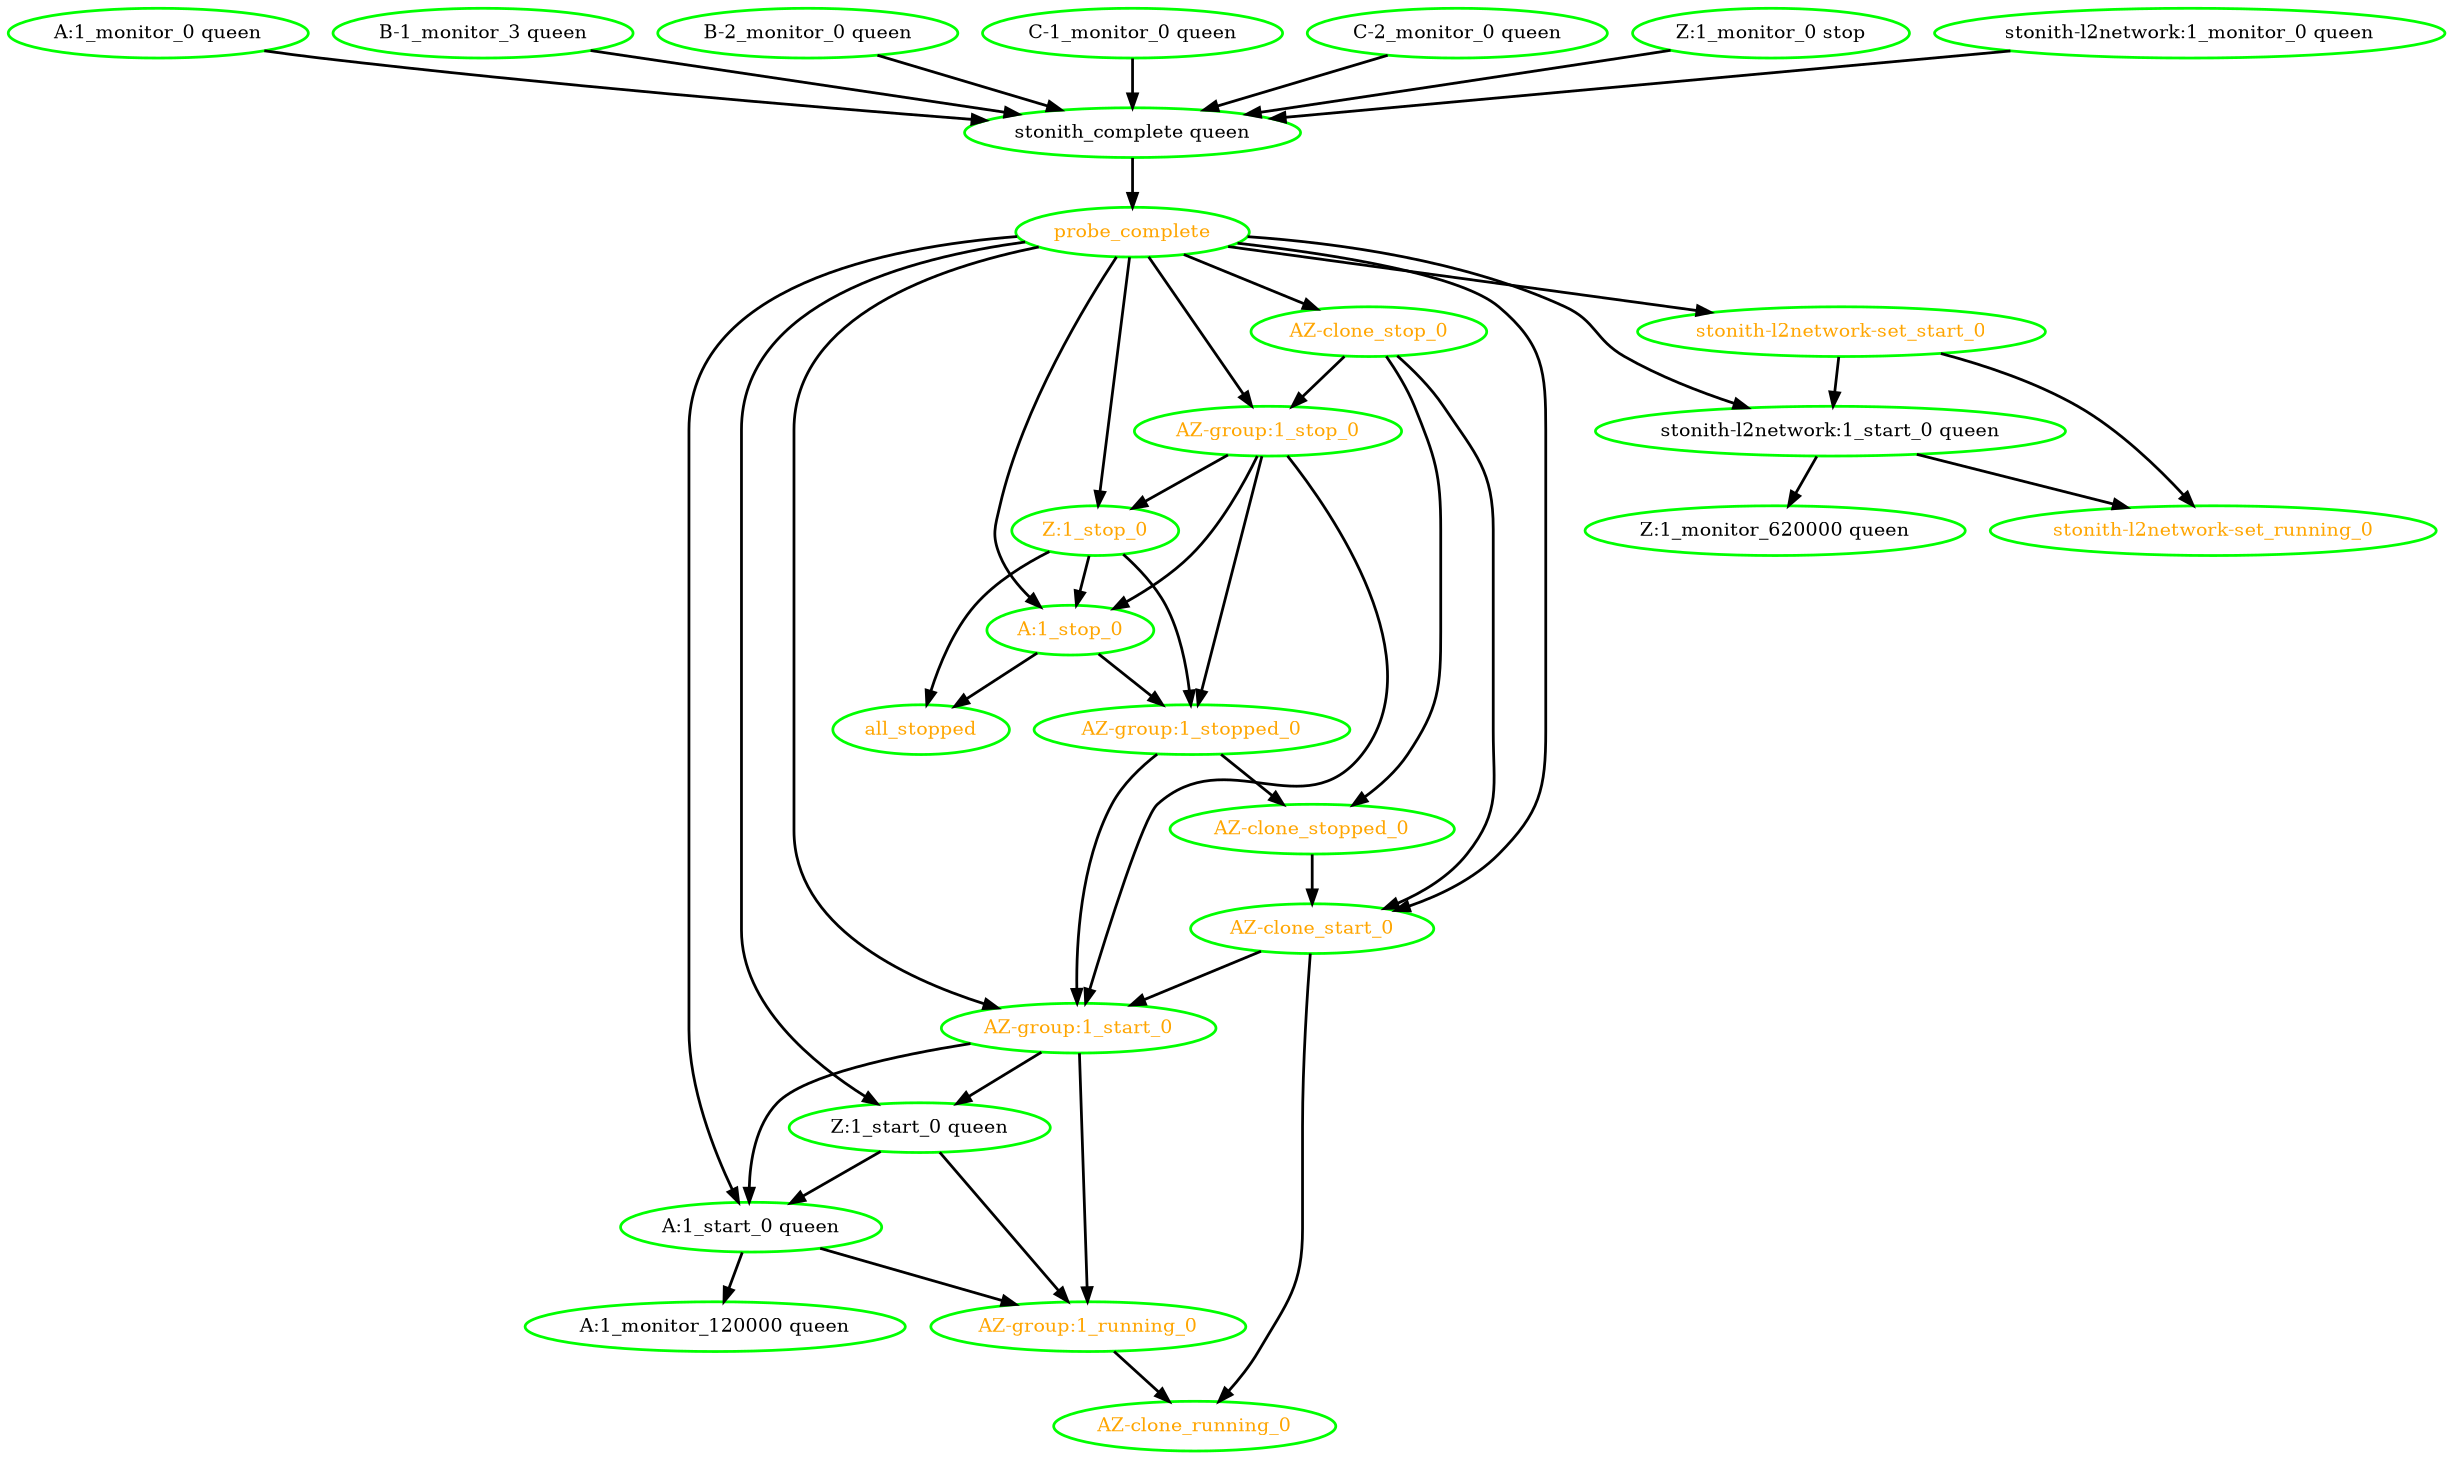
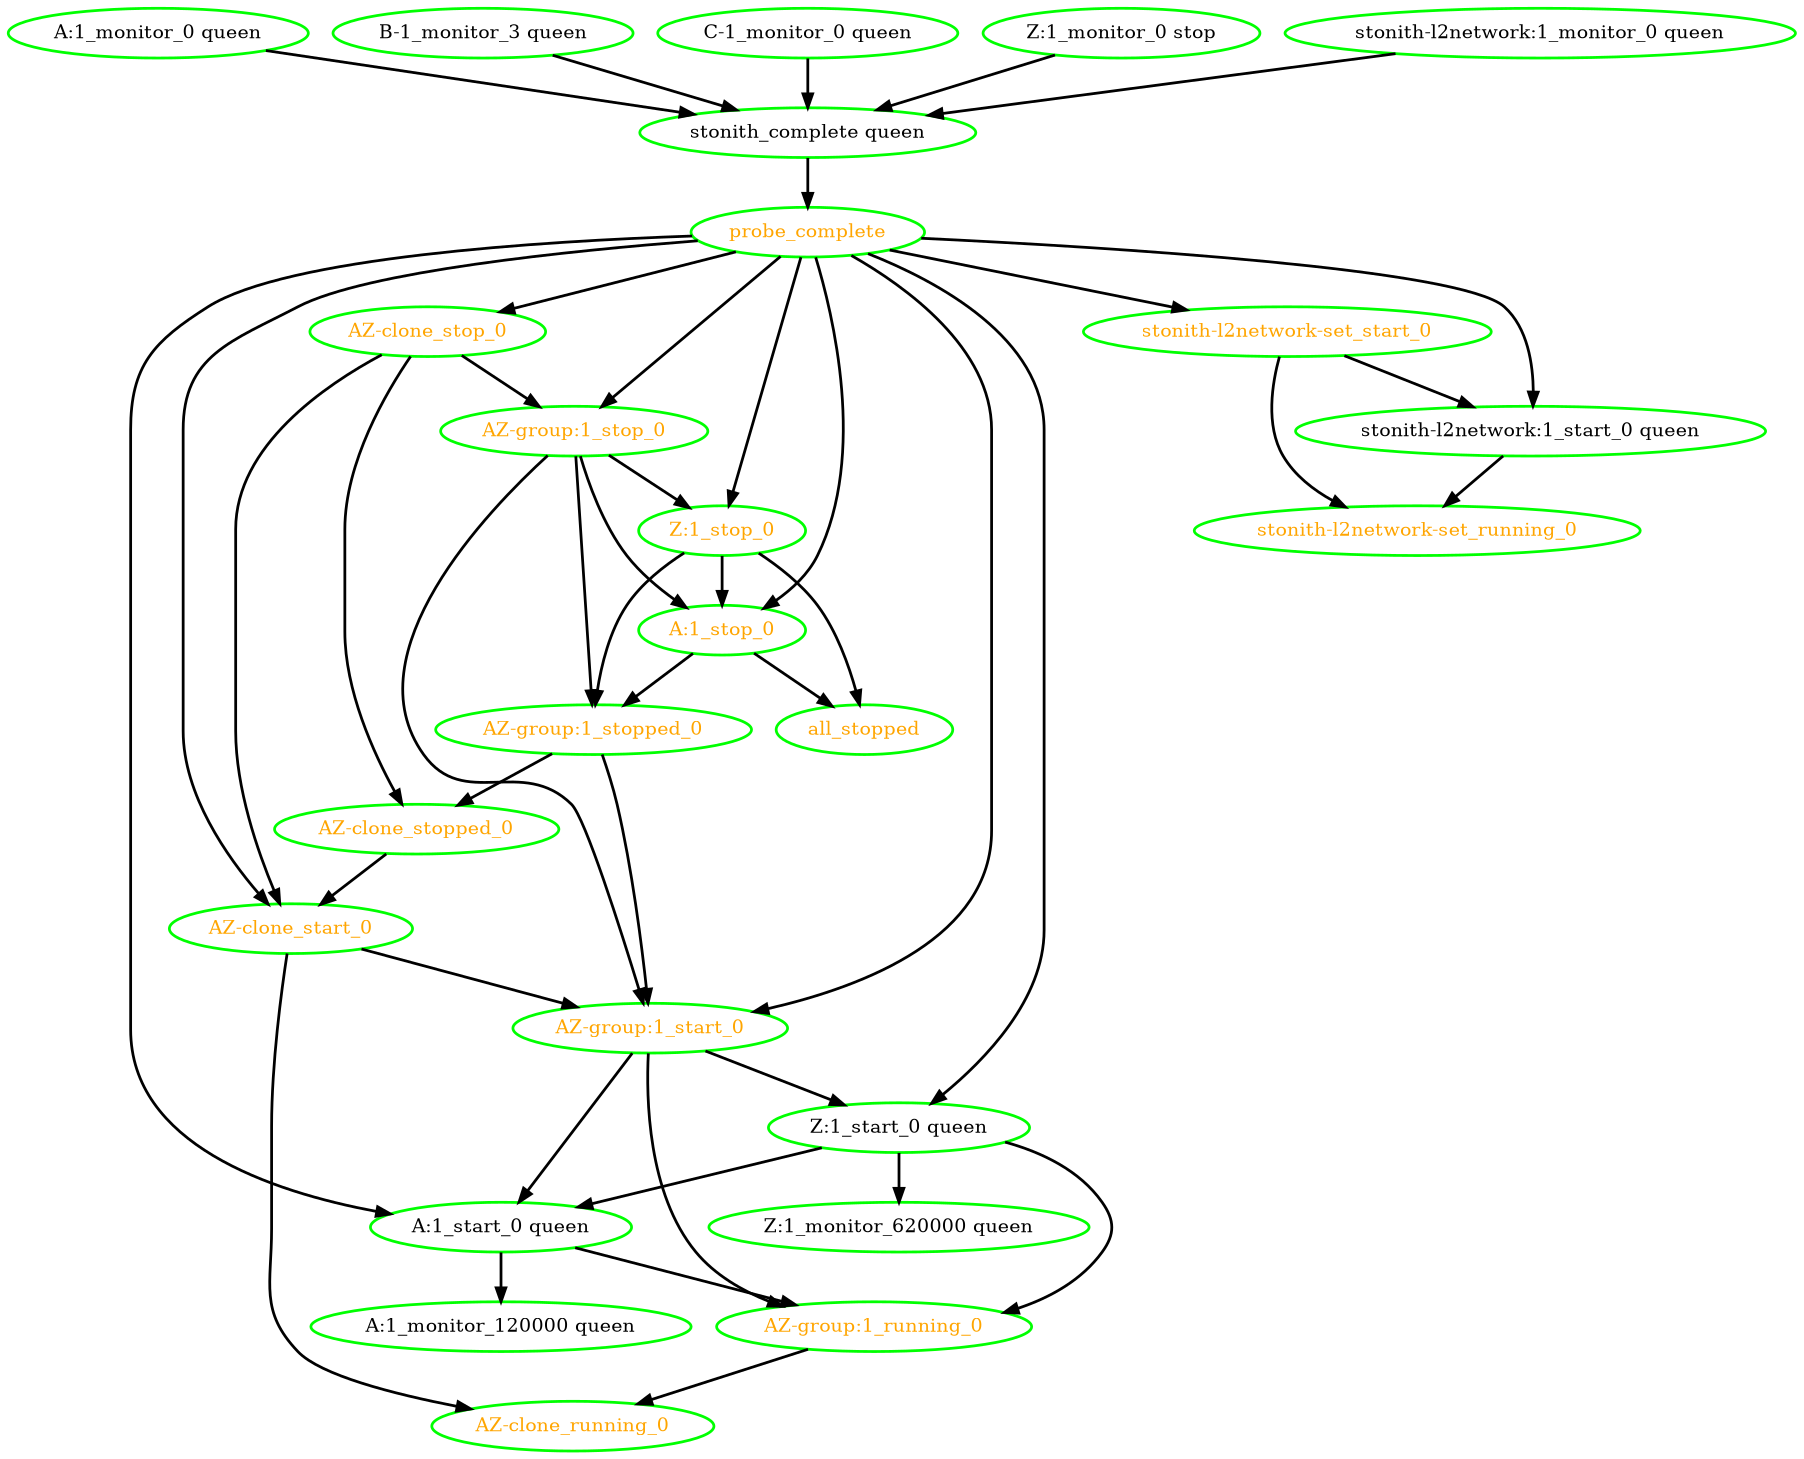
(808, 33) -> none
(1457, 33) -> none
(1806, 475) -> (899, 1171)
